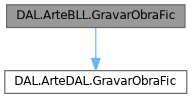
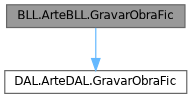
(96, 16) -> (96, 16)
